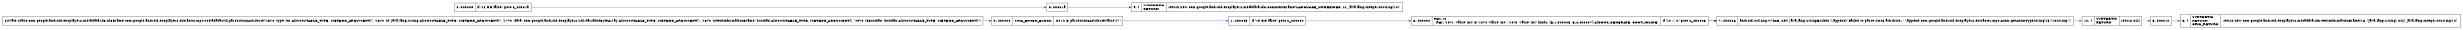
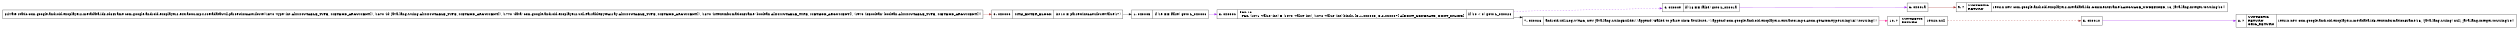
none -> (1587, 10)
(1175, 21) -> (1126, 14)
